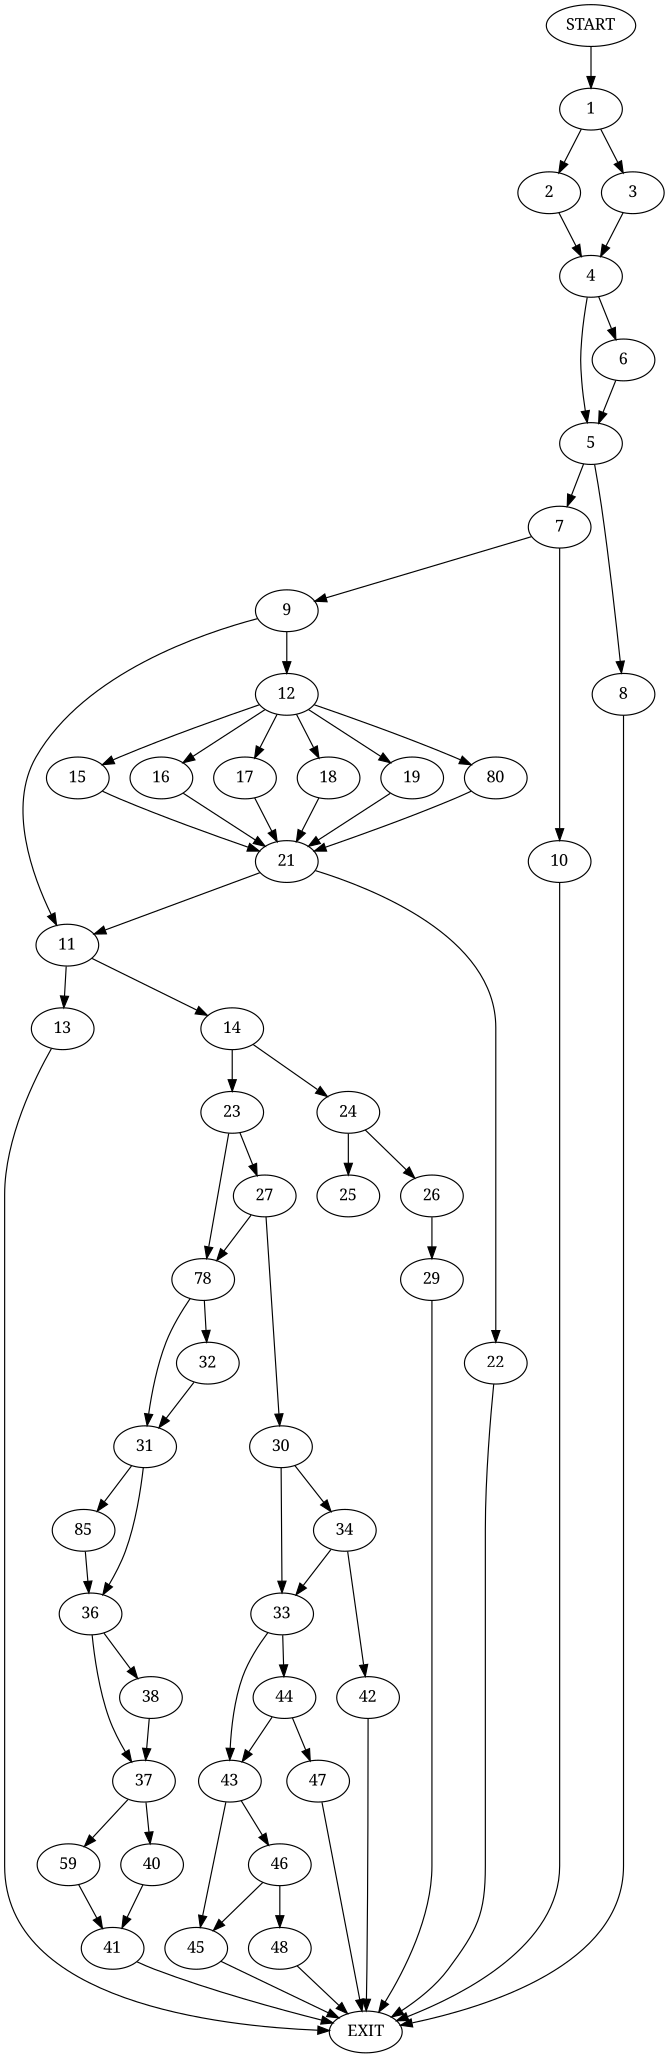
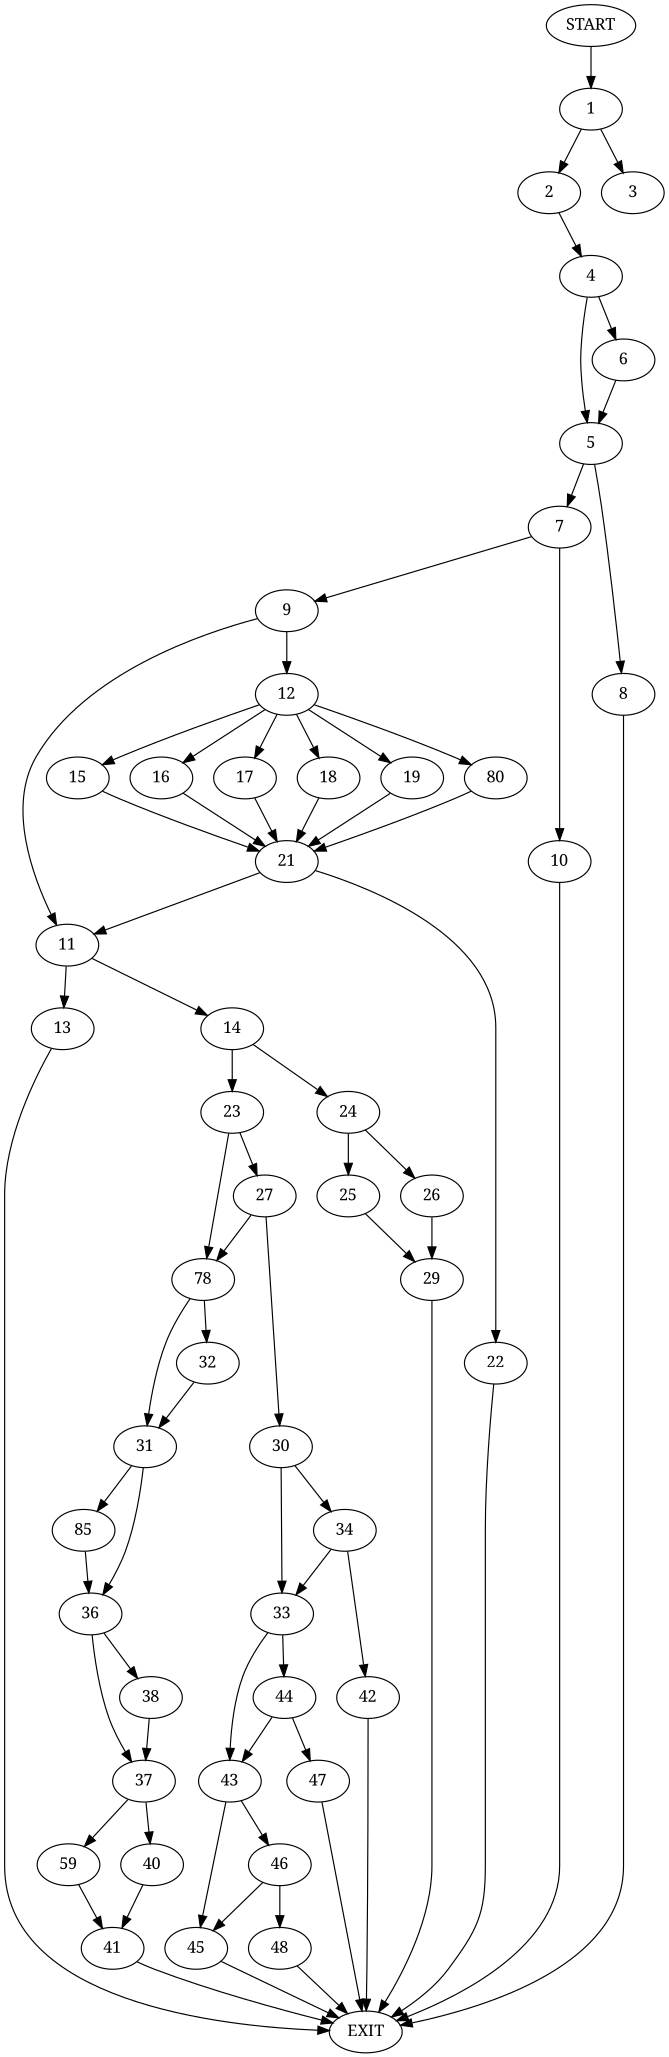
(615, 229) -> none
none -> (386, 1234)
